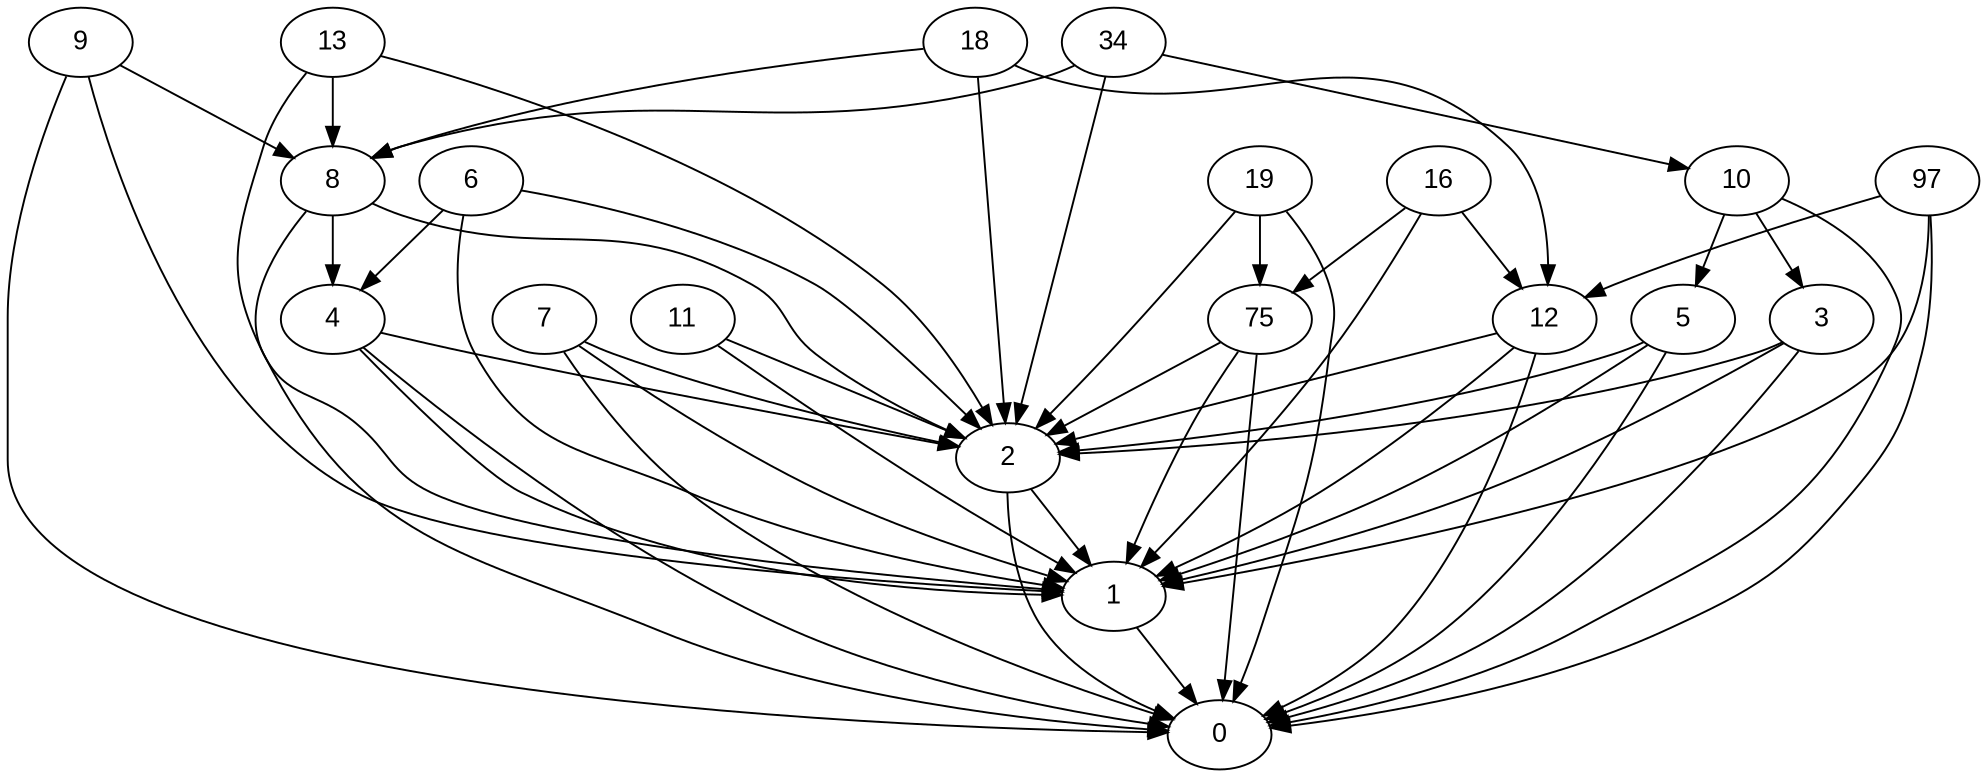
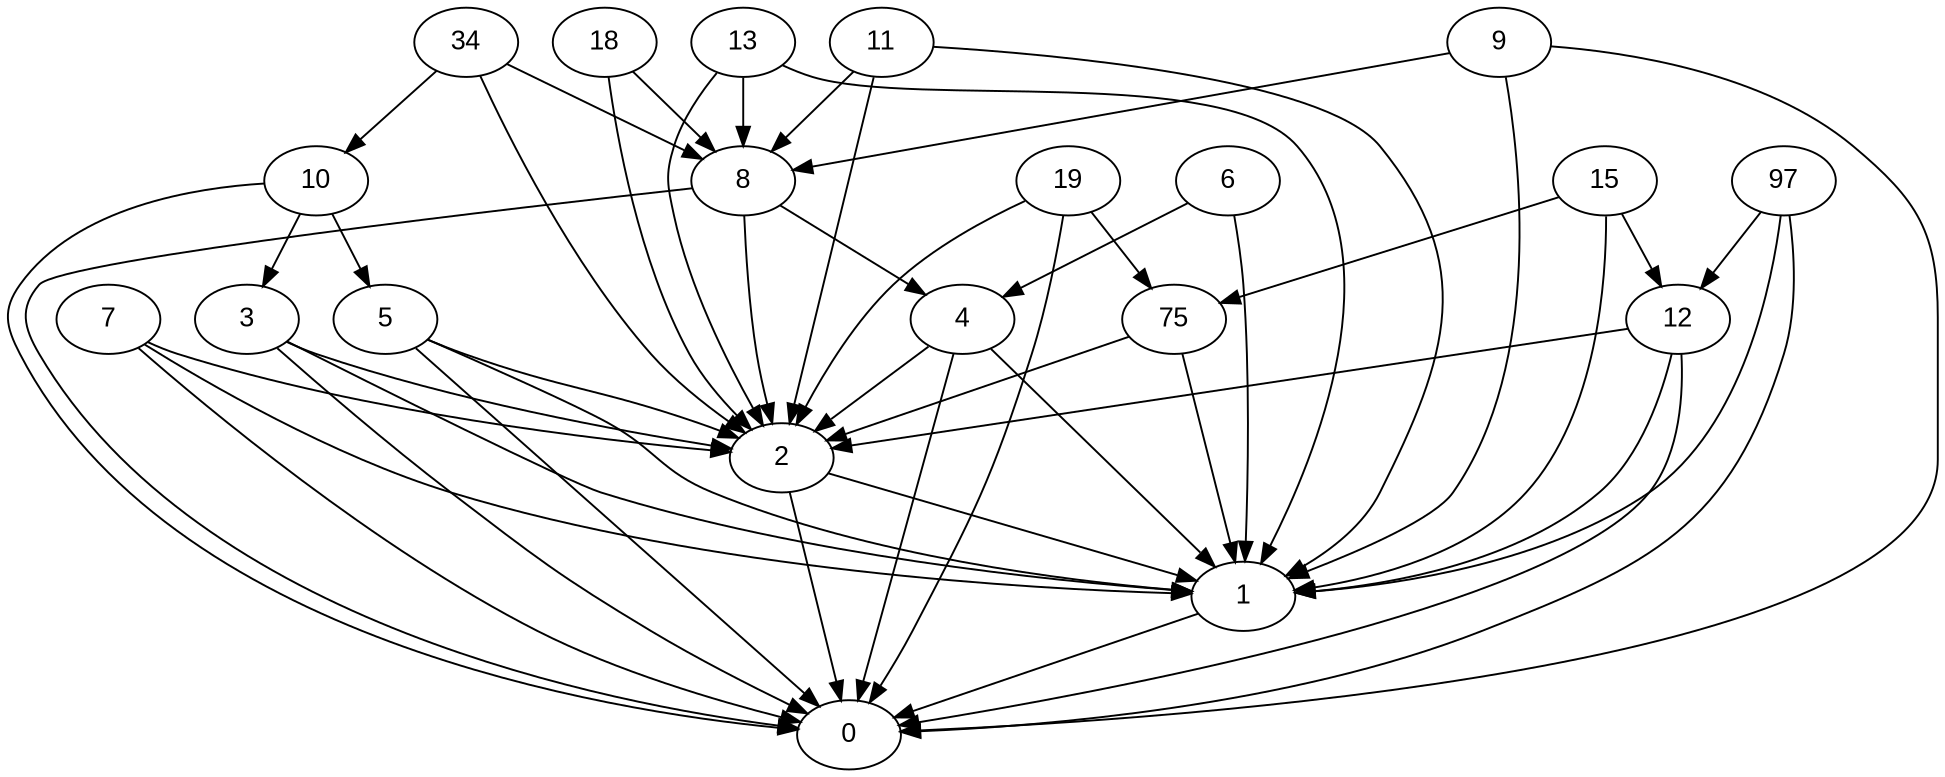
(1333, 78) -> none
none -> (820, 105)
(1439, 181) -> (1605, 181)
(766, 260) -> none
(1241, 517) -> none
